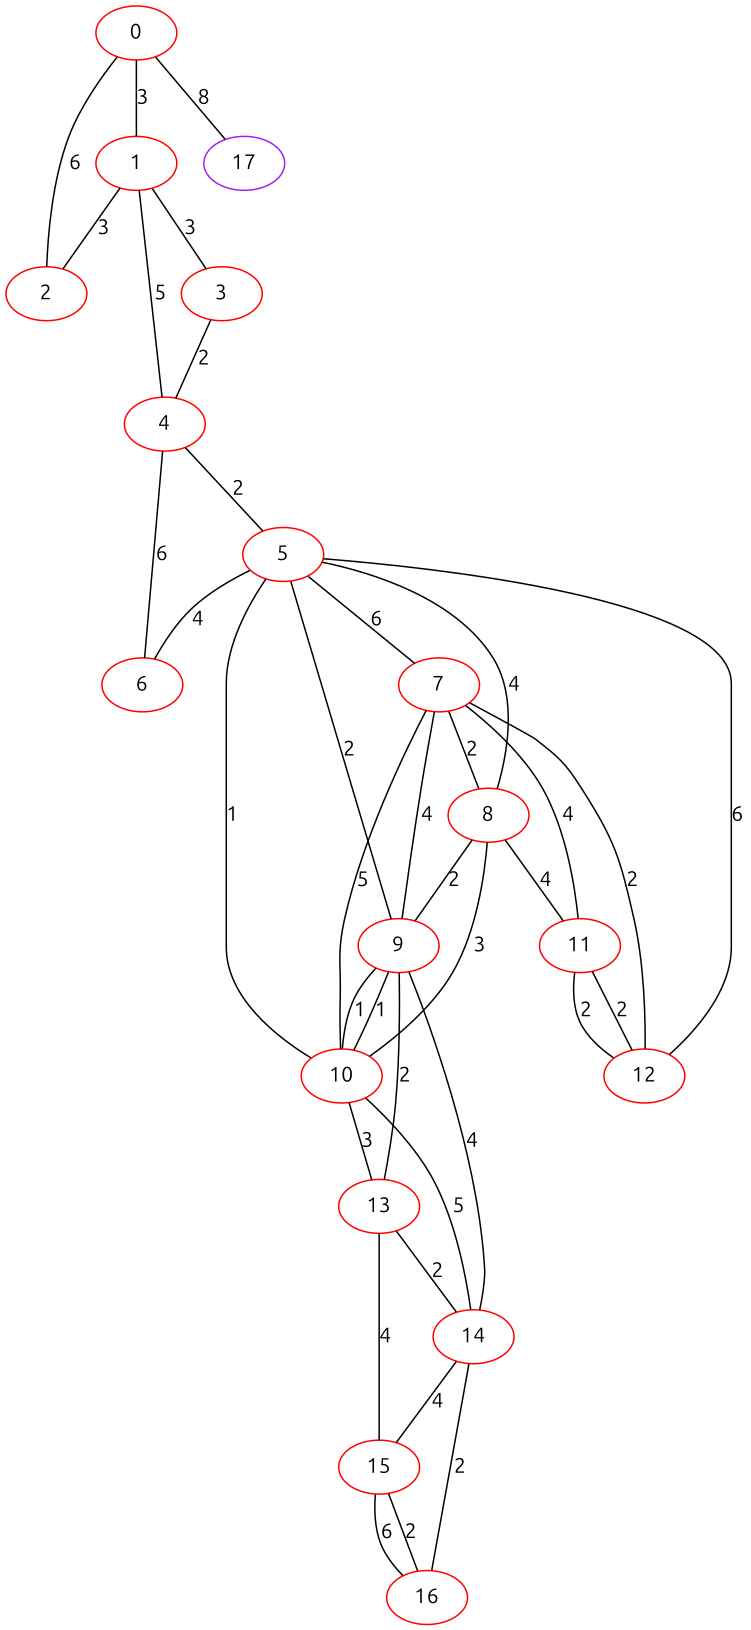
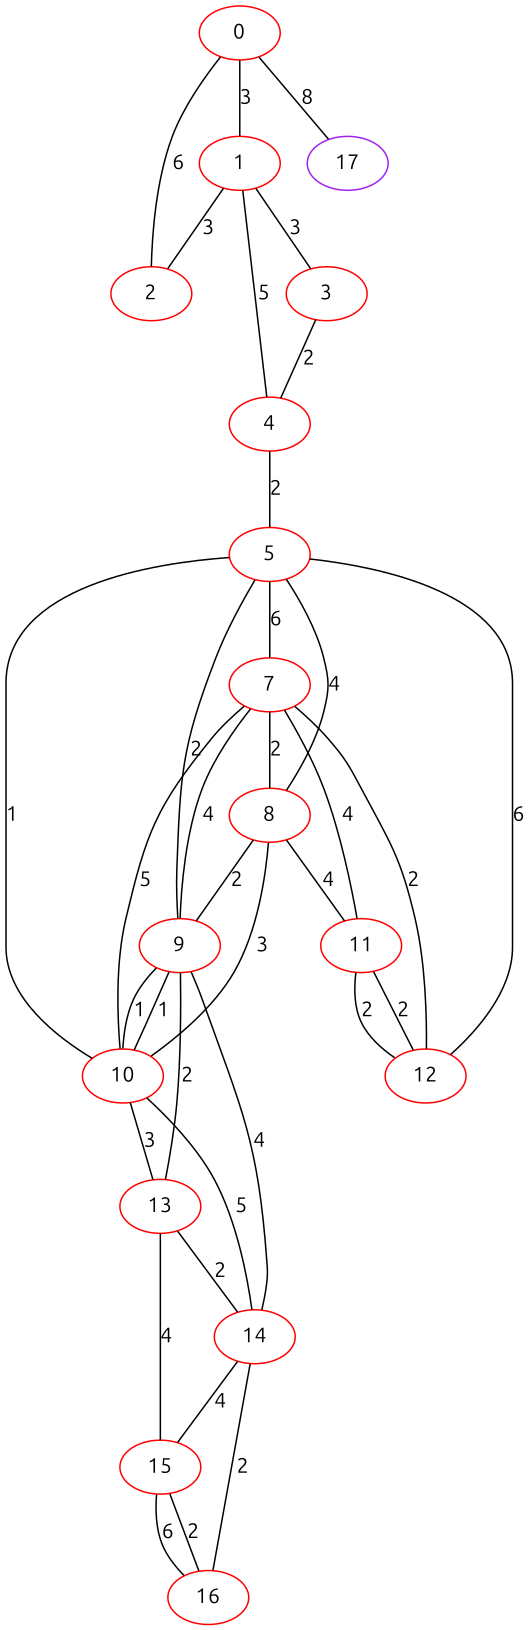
(142, 685) -> none
